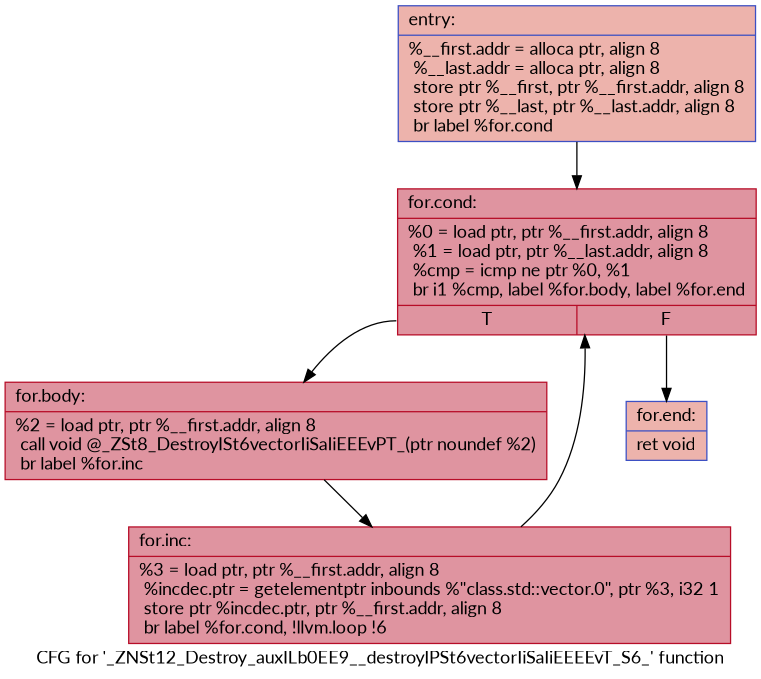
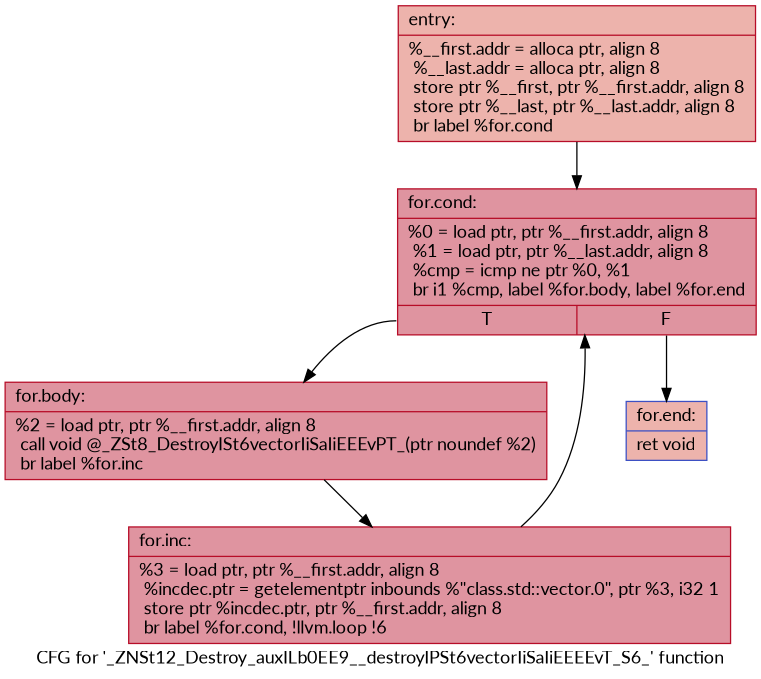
(577, 74) -> (577, 74)
